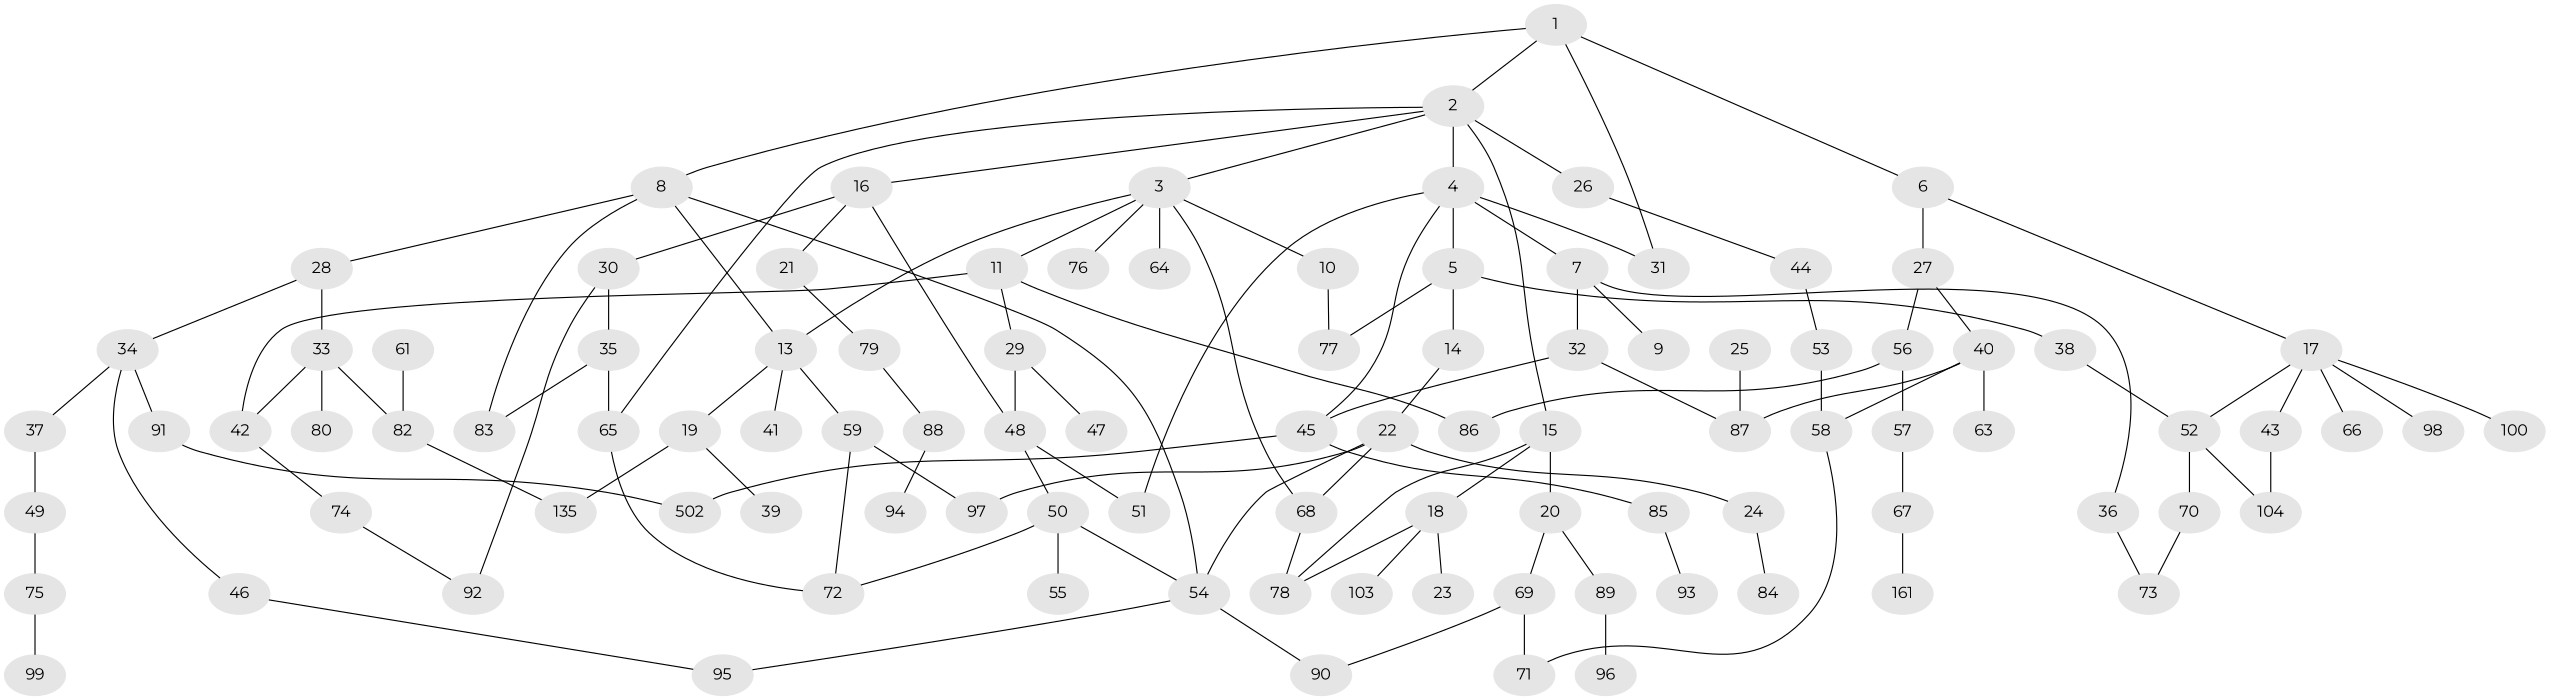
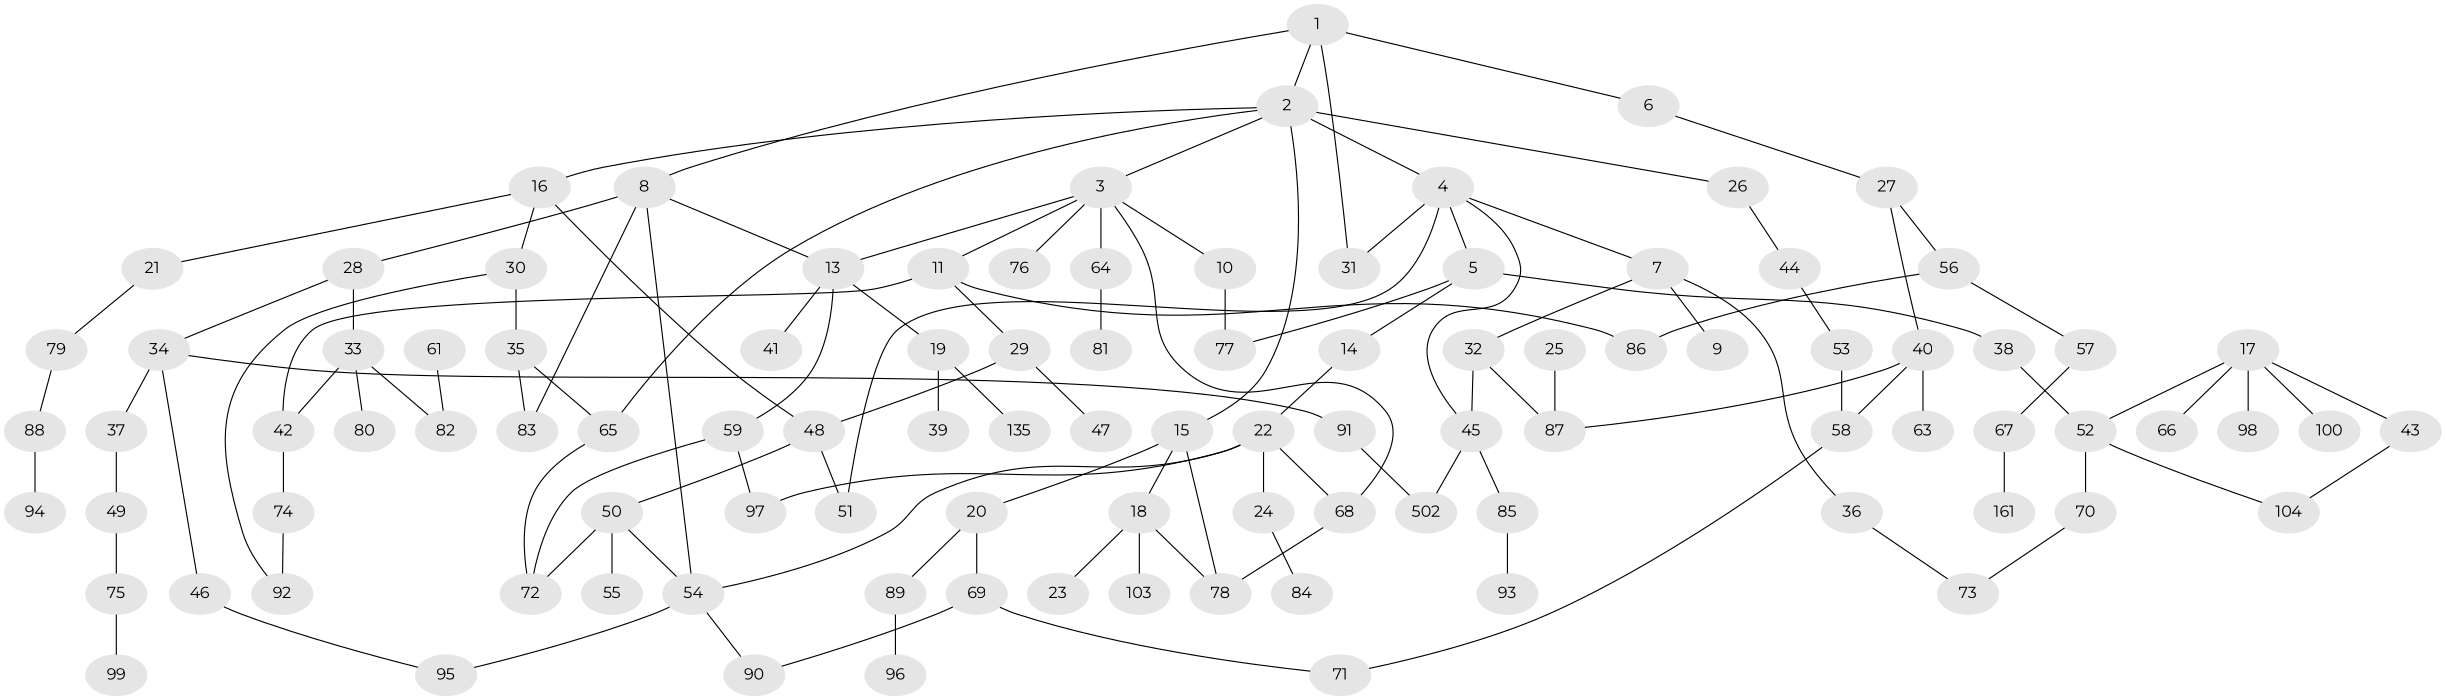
(2117, 269) -> none
none -> (1101, 350)
(484, 472) -> none
